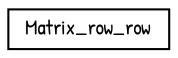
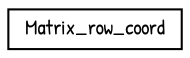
(89, 29) -> (95, 29)
